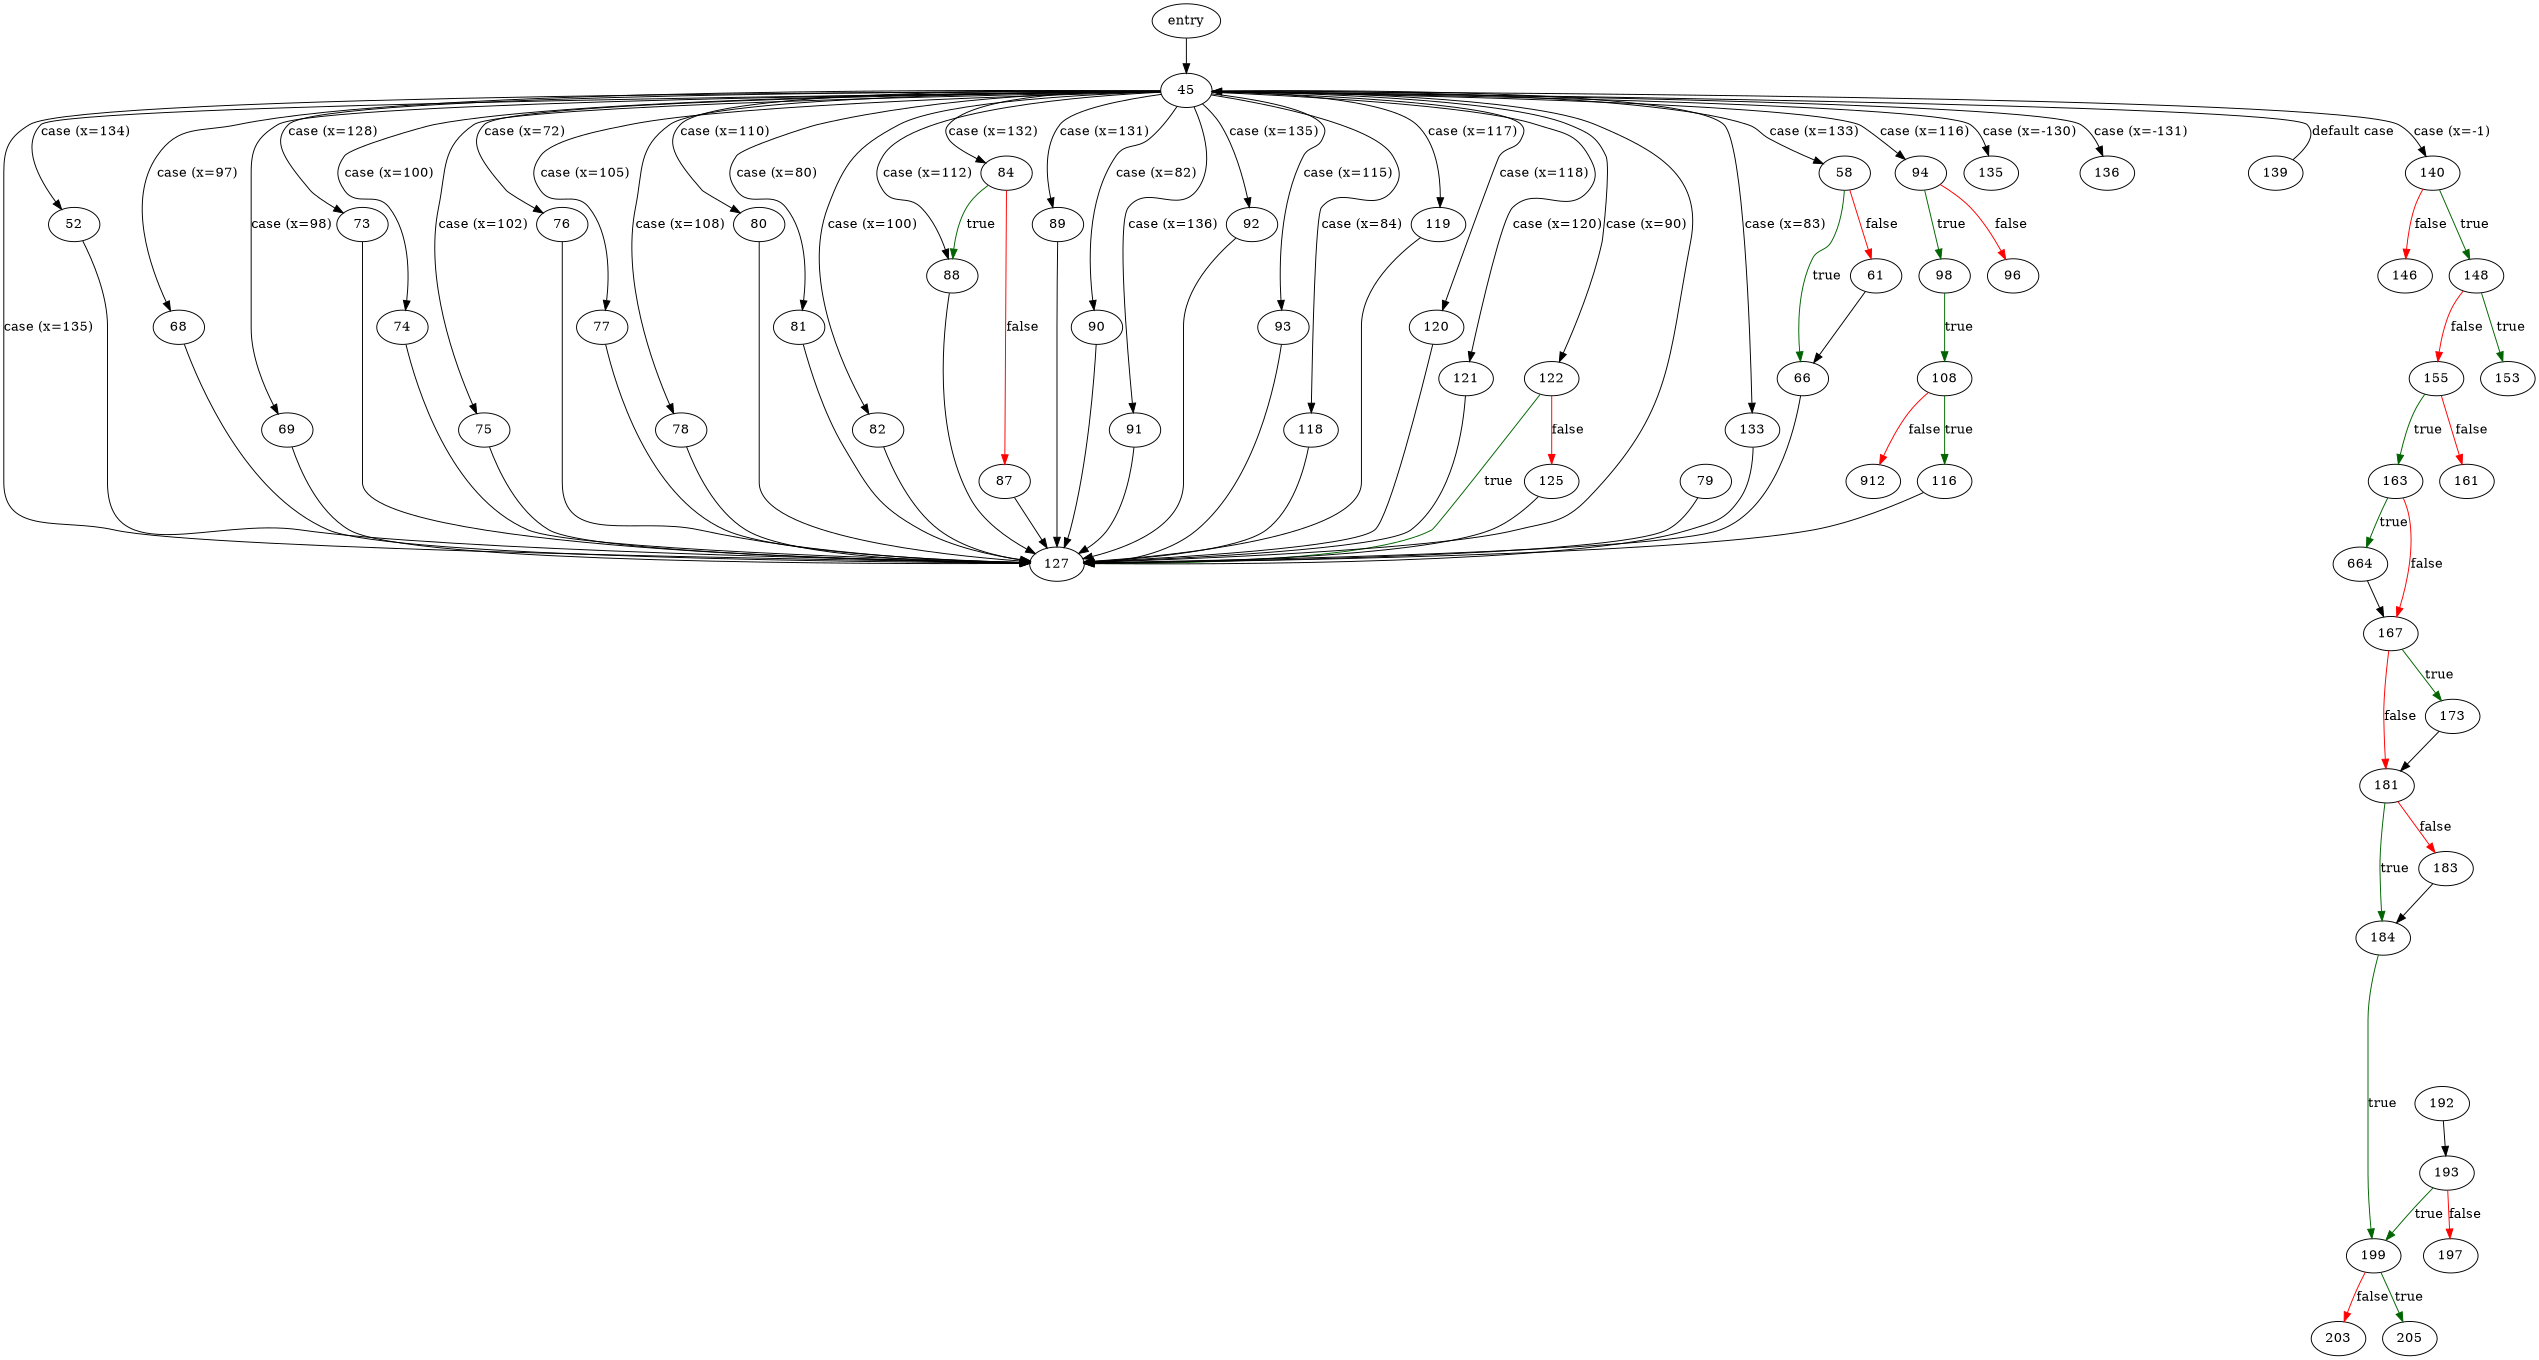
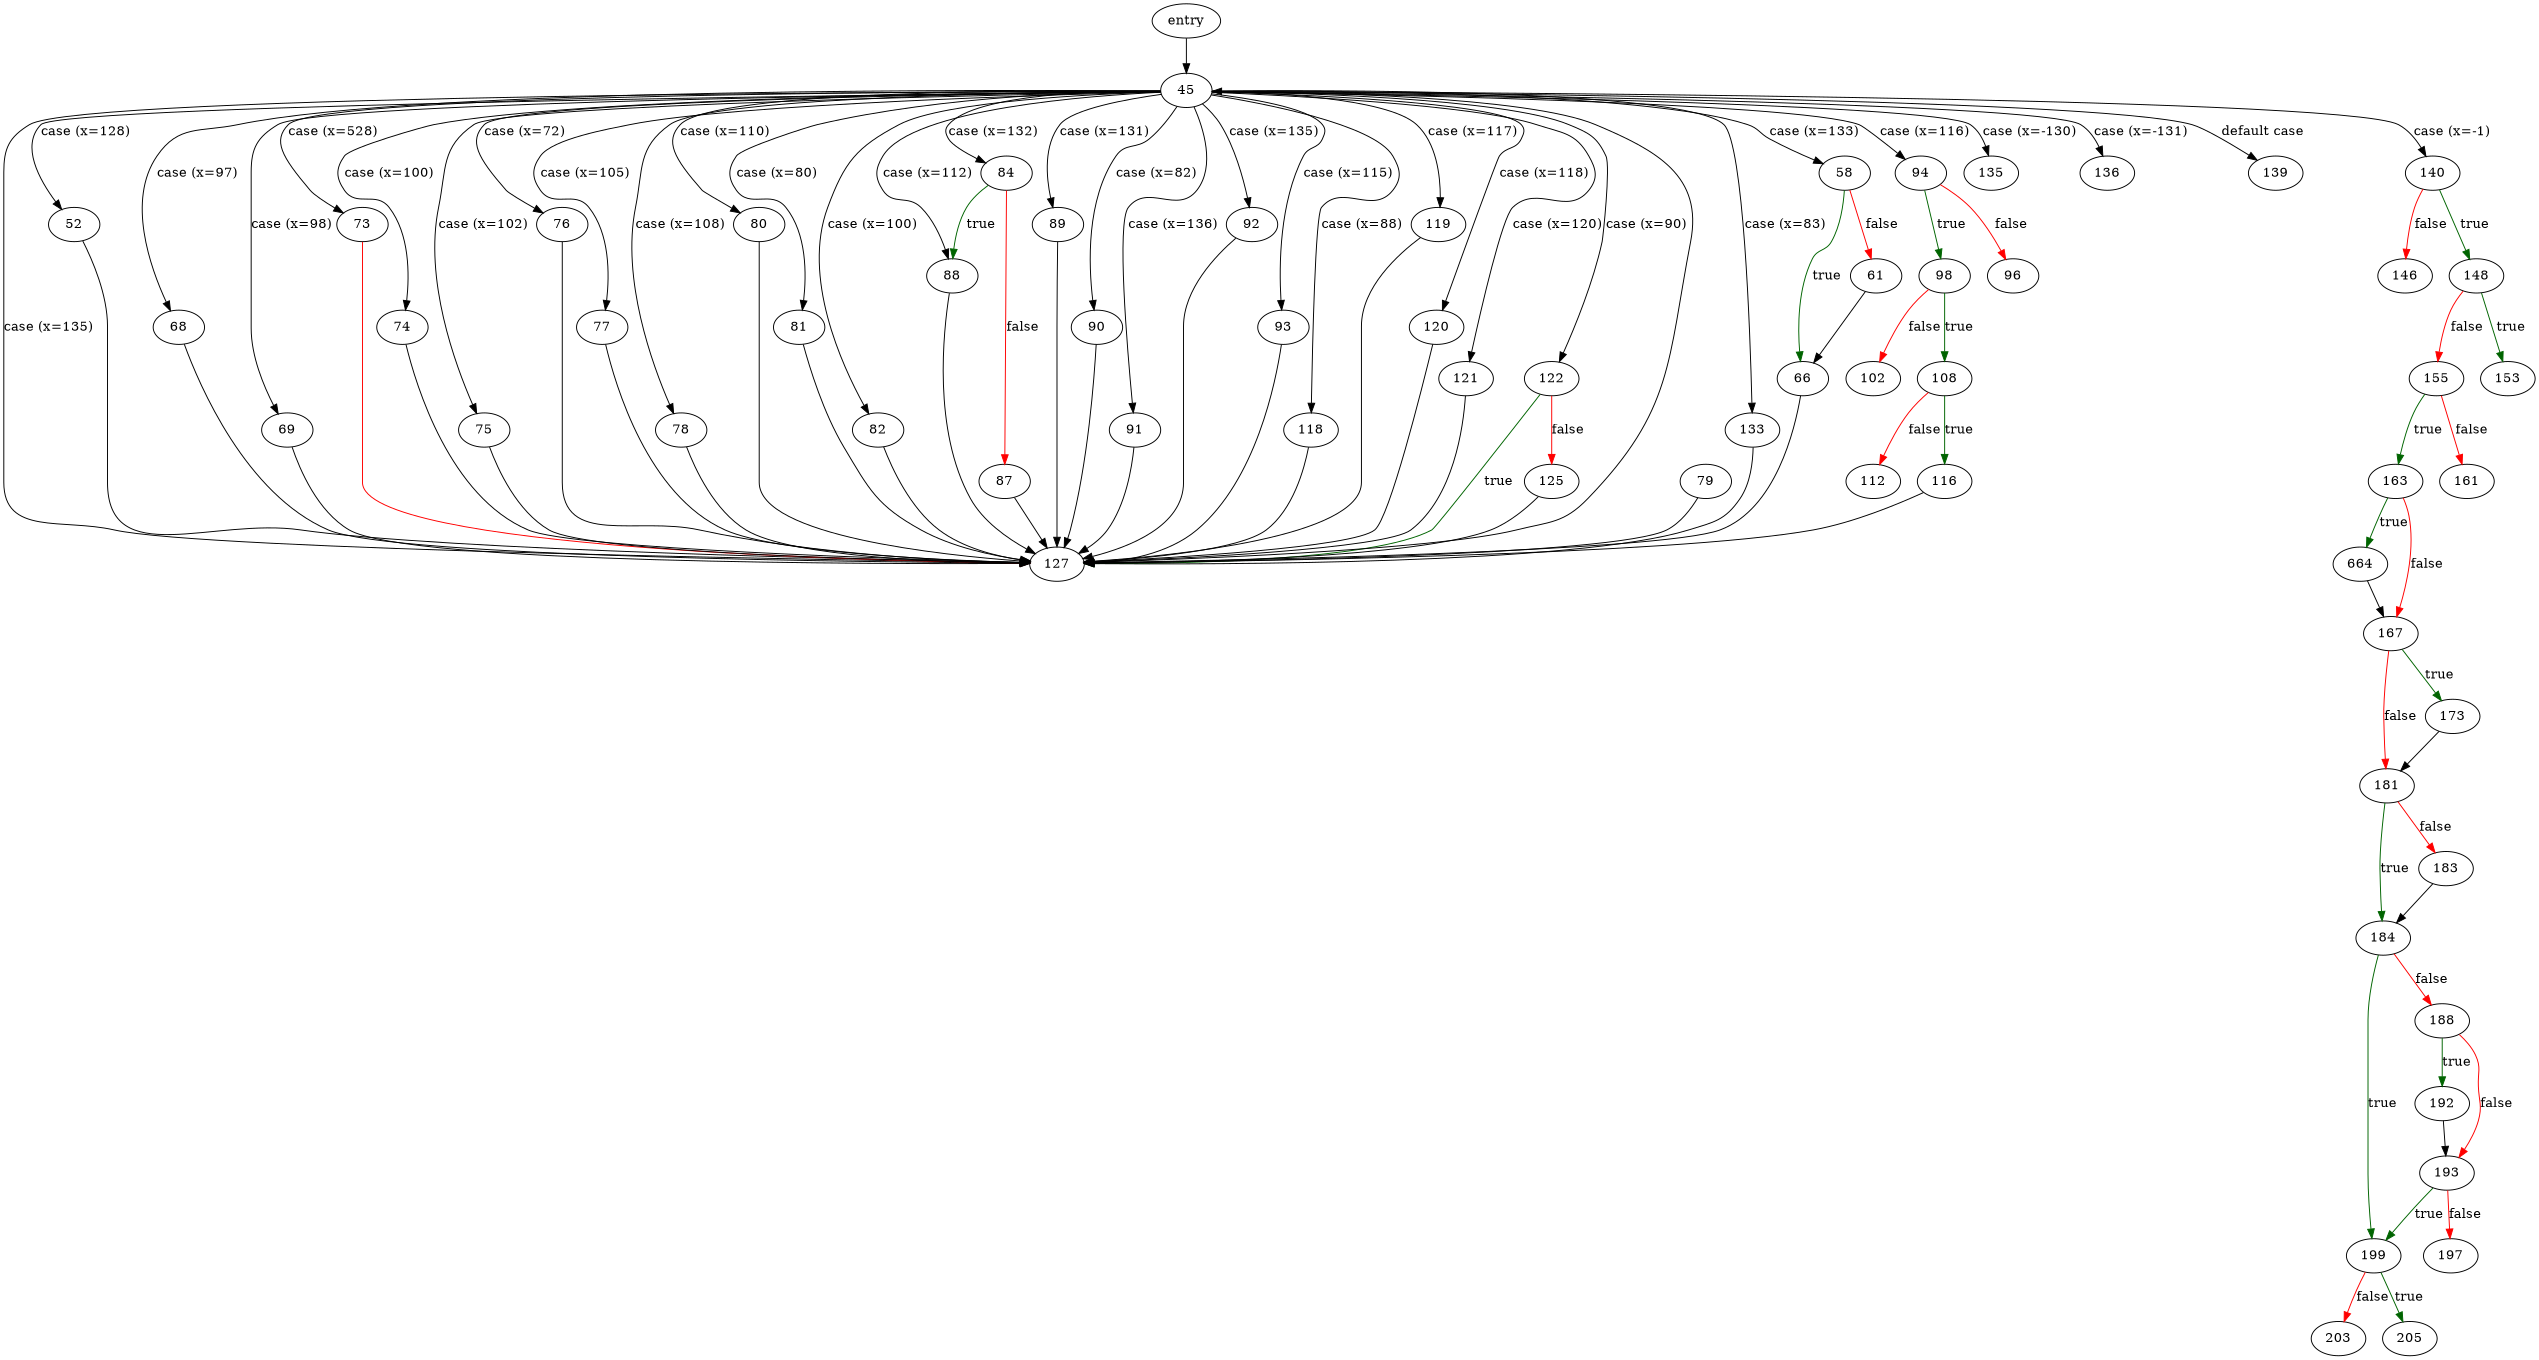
(2068, 108) -> (1996, 107)
(86, 132) -> (86, 132)
(333, 132) -> (333, 132)
(1362, 225) -> (1362, 225)
none -> (1873, 379)
(1873, 481) -> (1873, 481)
(520, 535) -> (520, 535)
none -> (2442, 1021)
